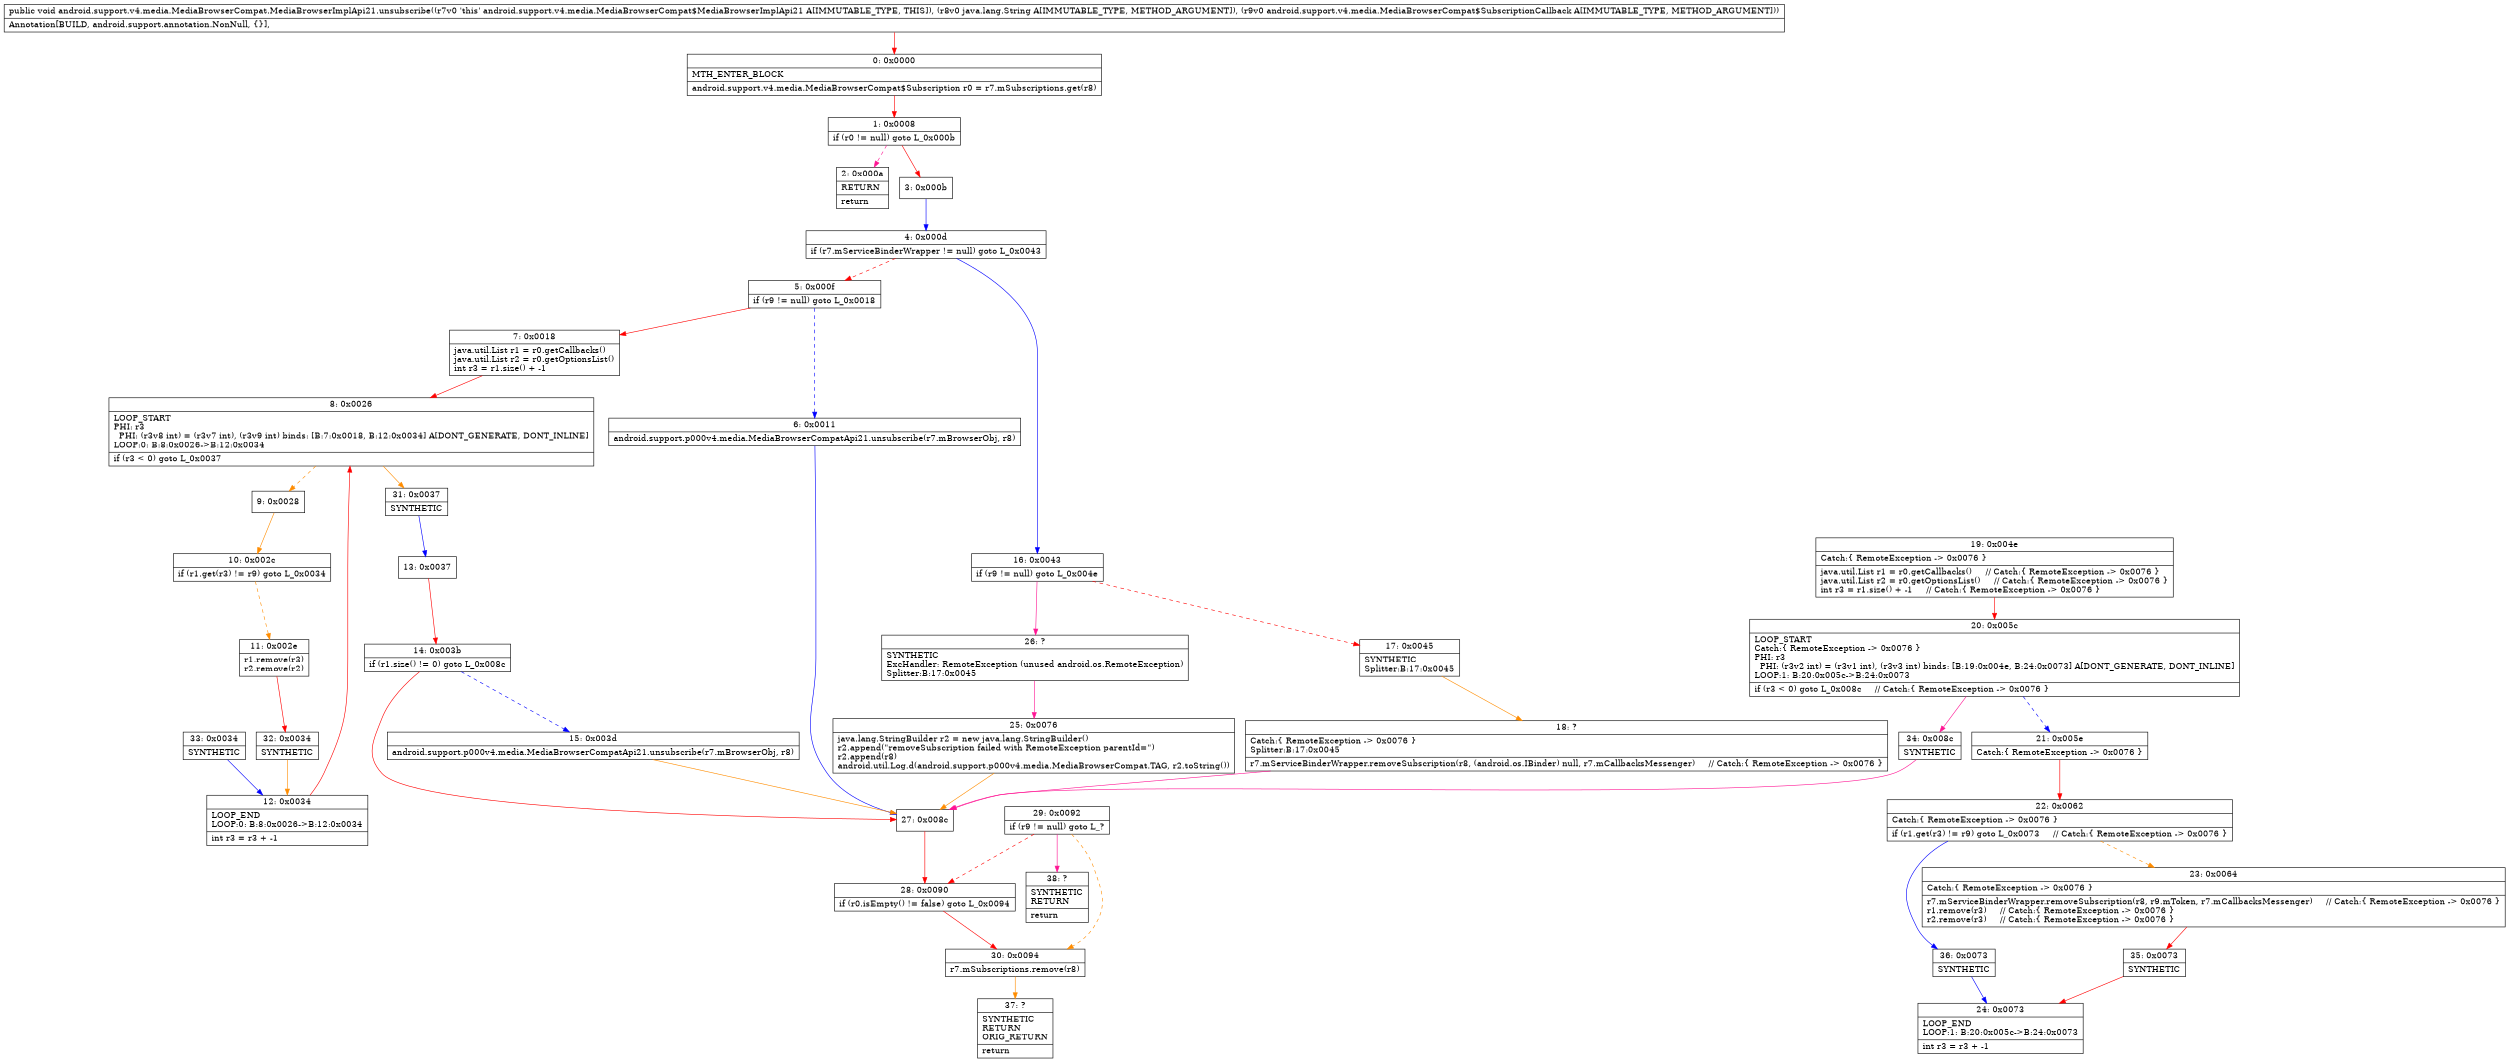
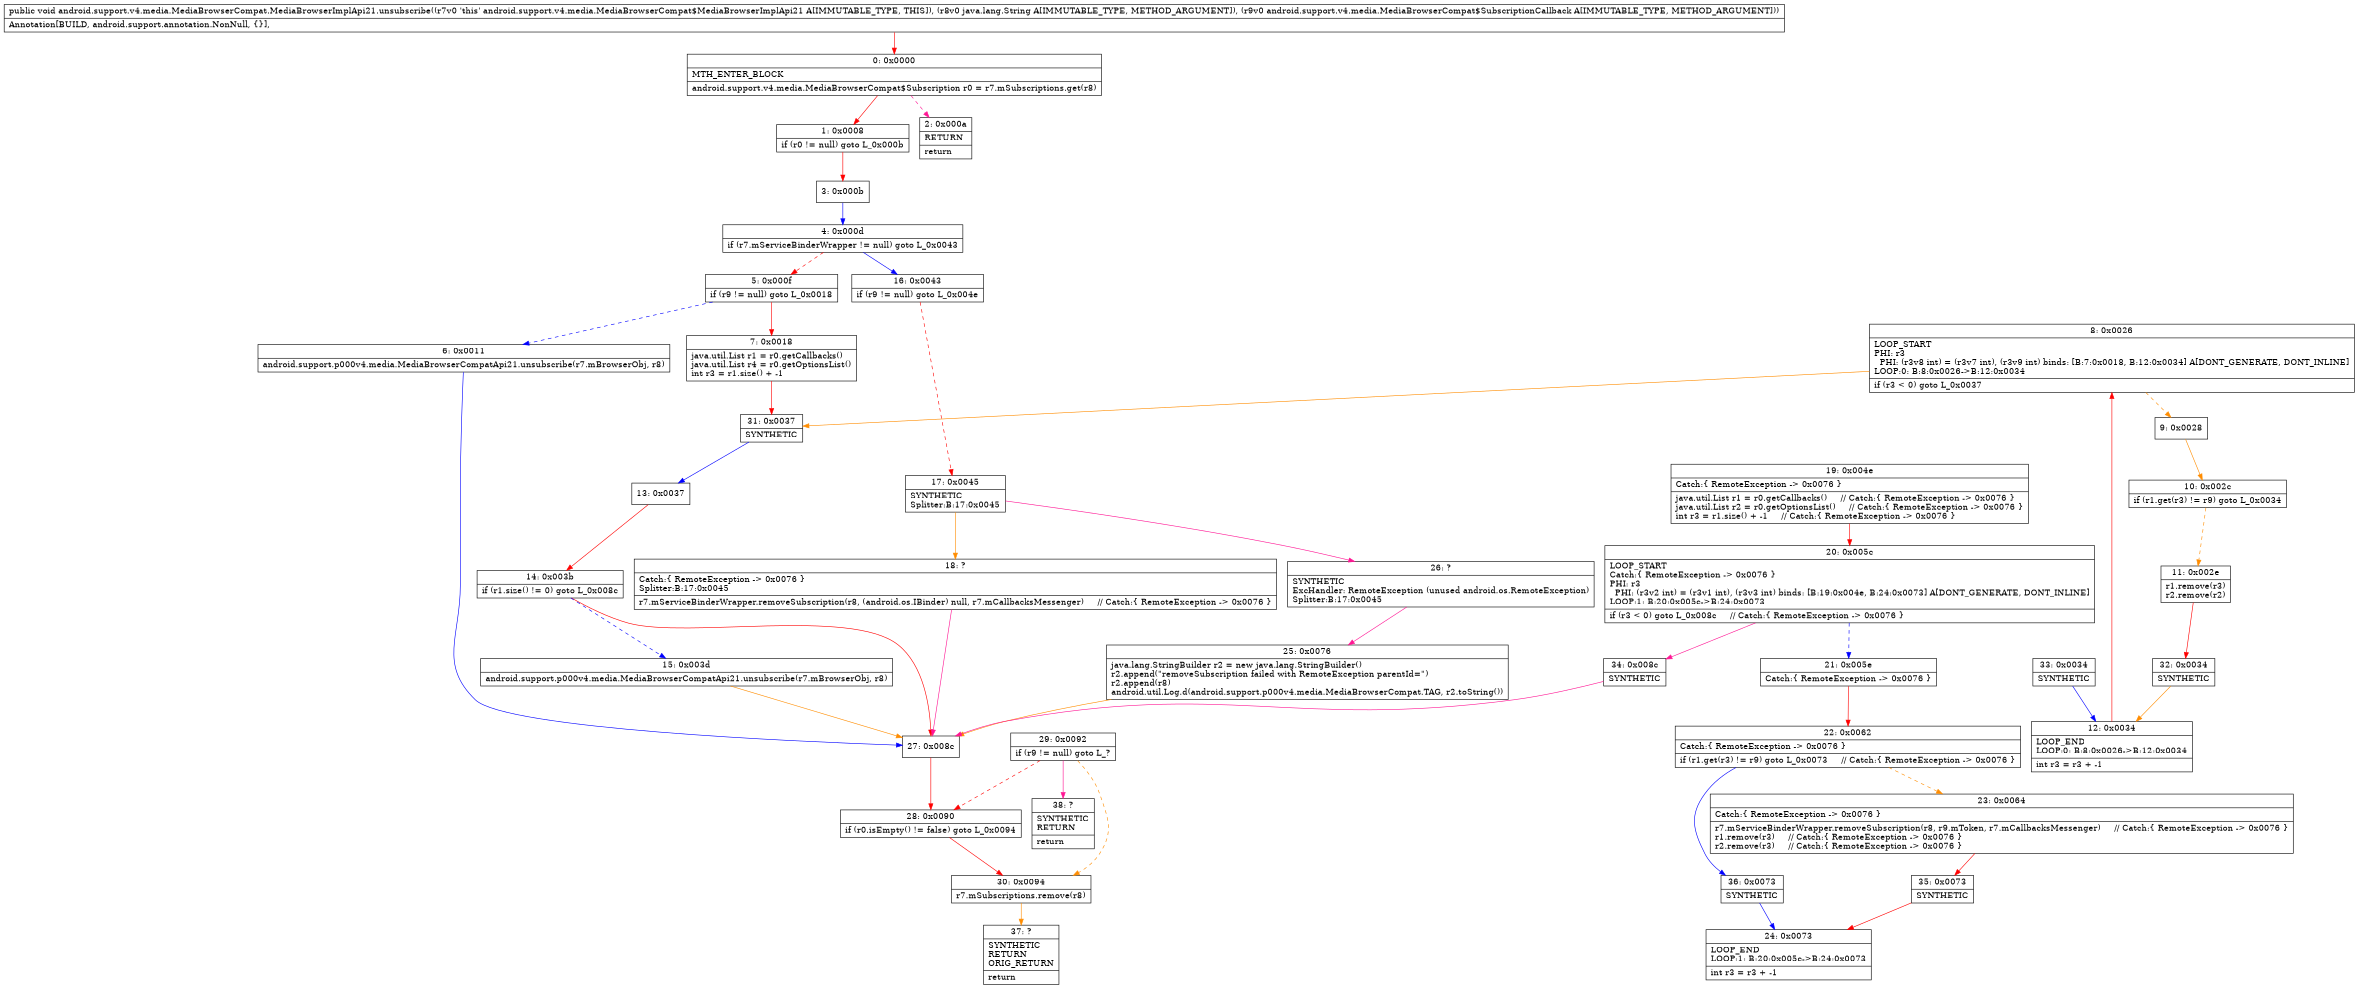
(882, 154) -> (918, 104)
(535, 359) -> (772, 365)
(459, 386) -> (772, 395)
(1036, 605) -> (1178, 527)
